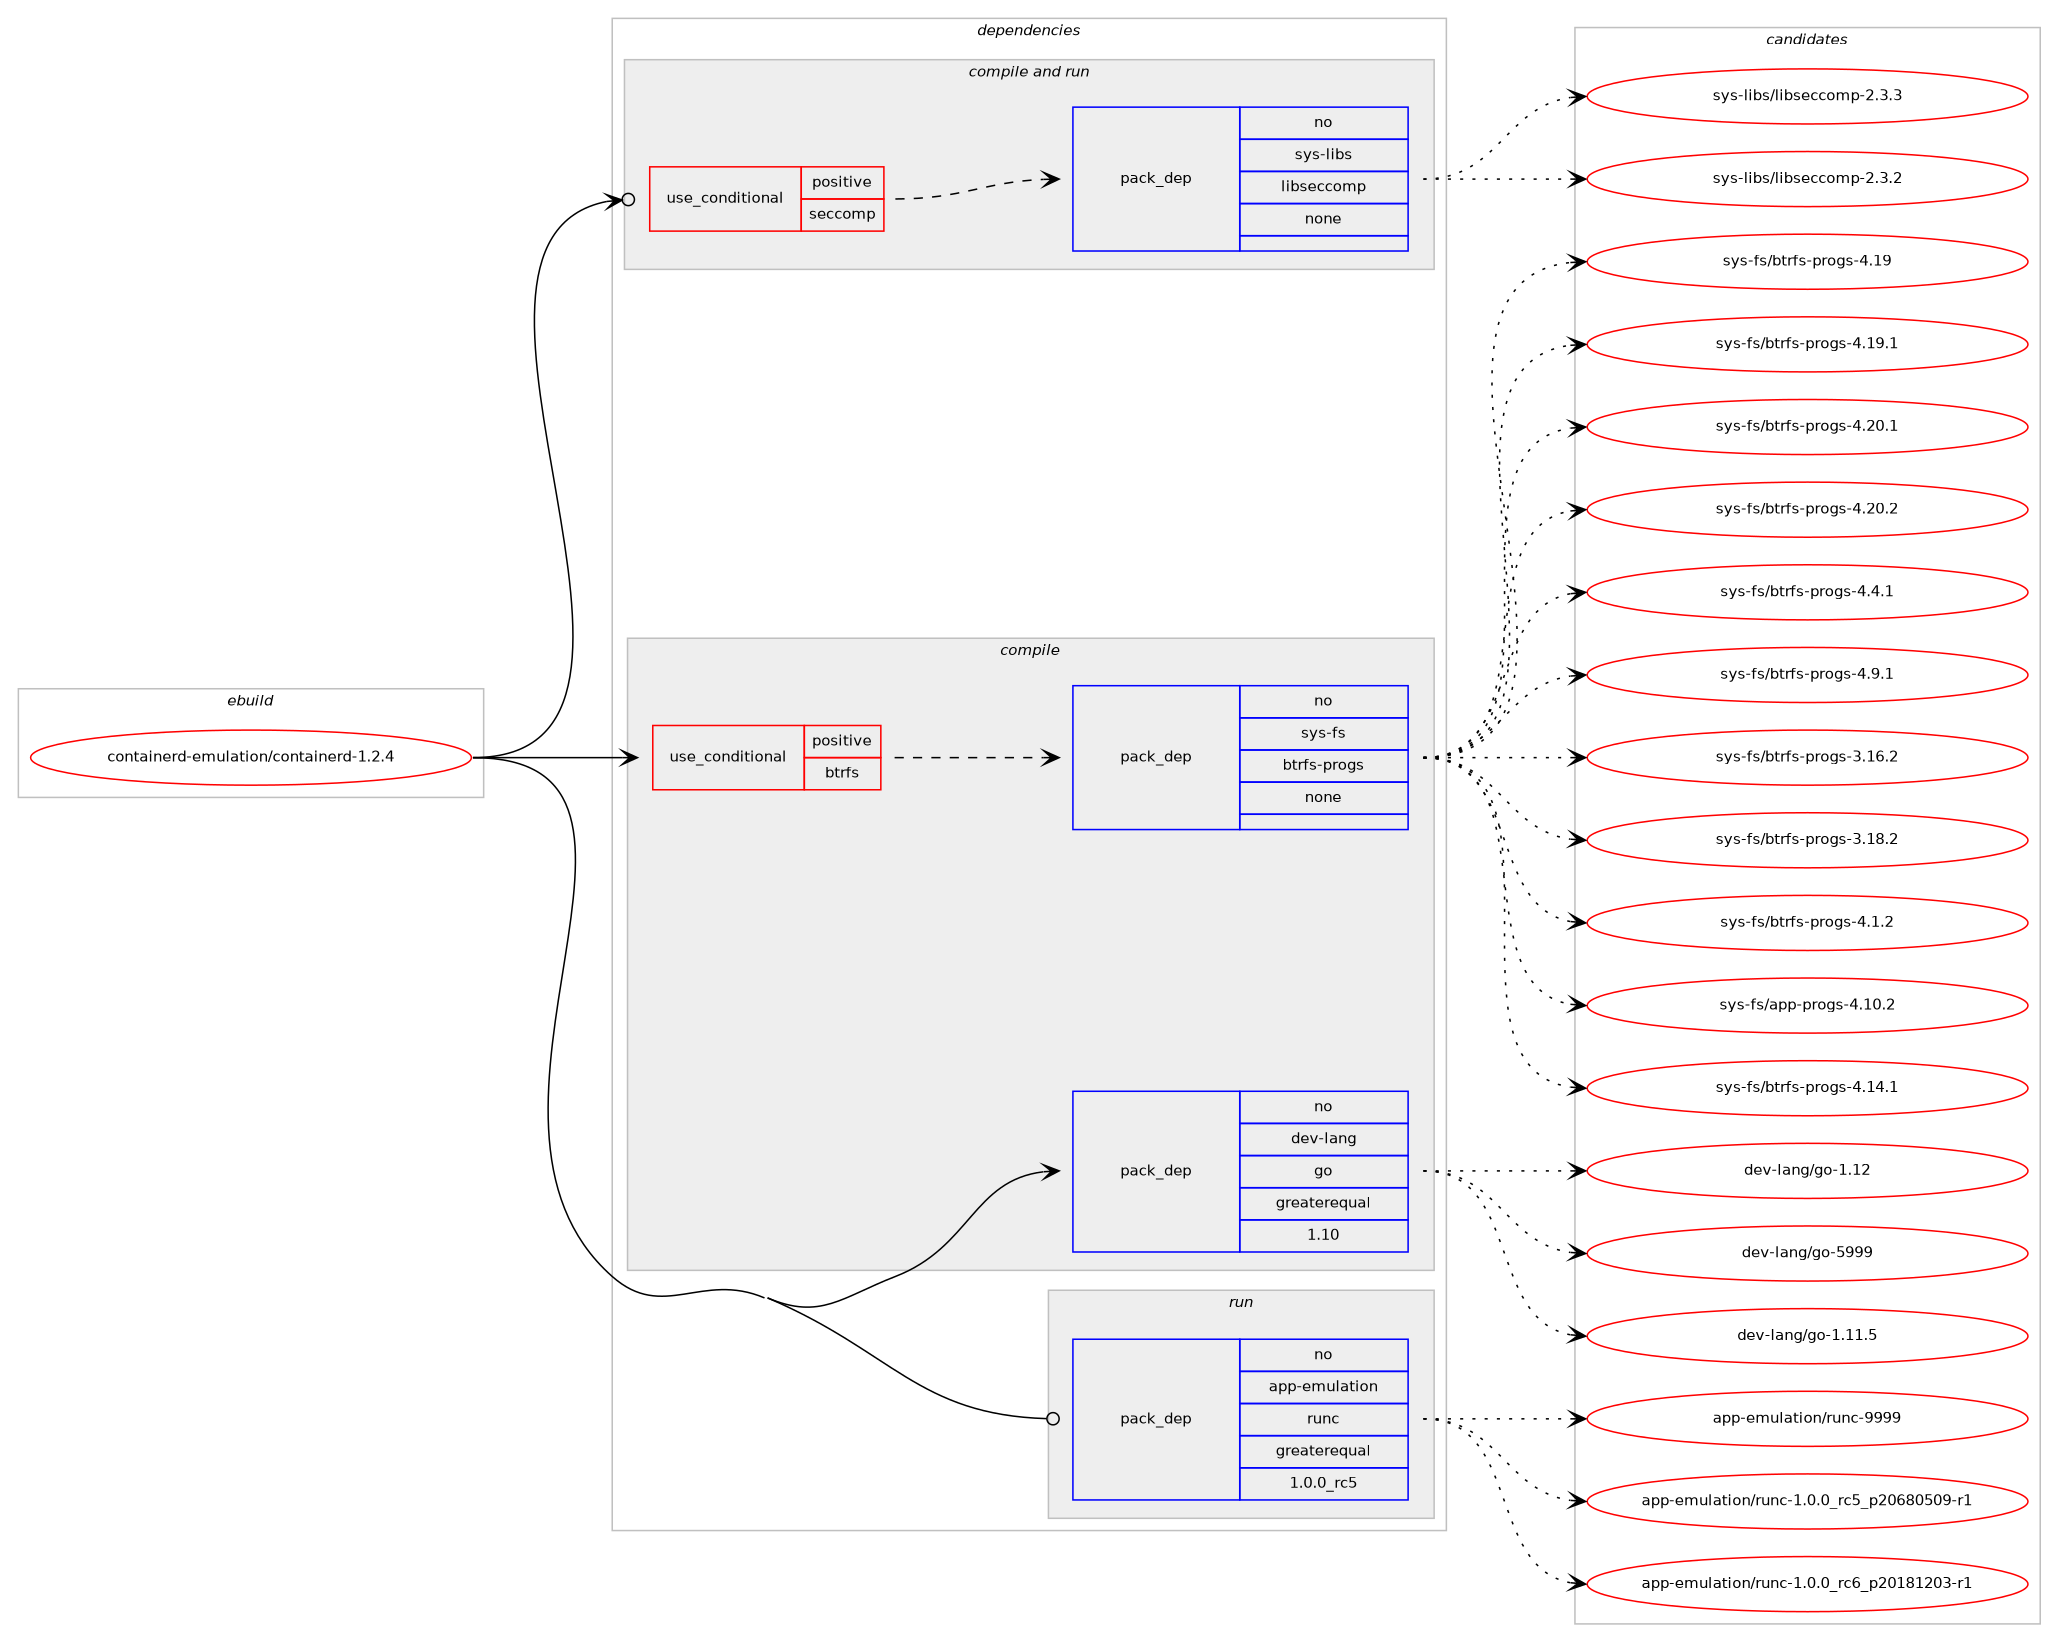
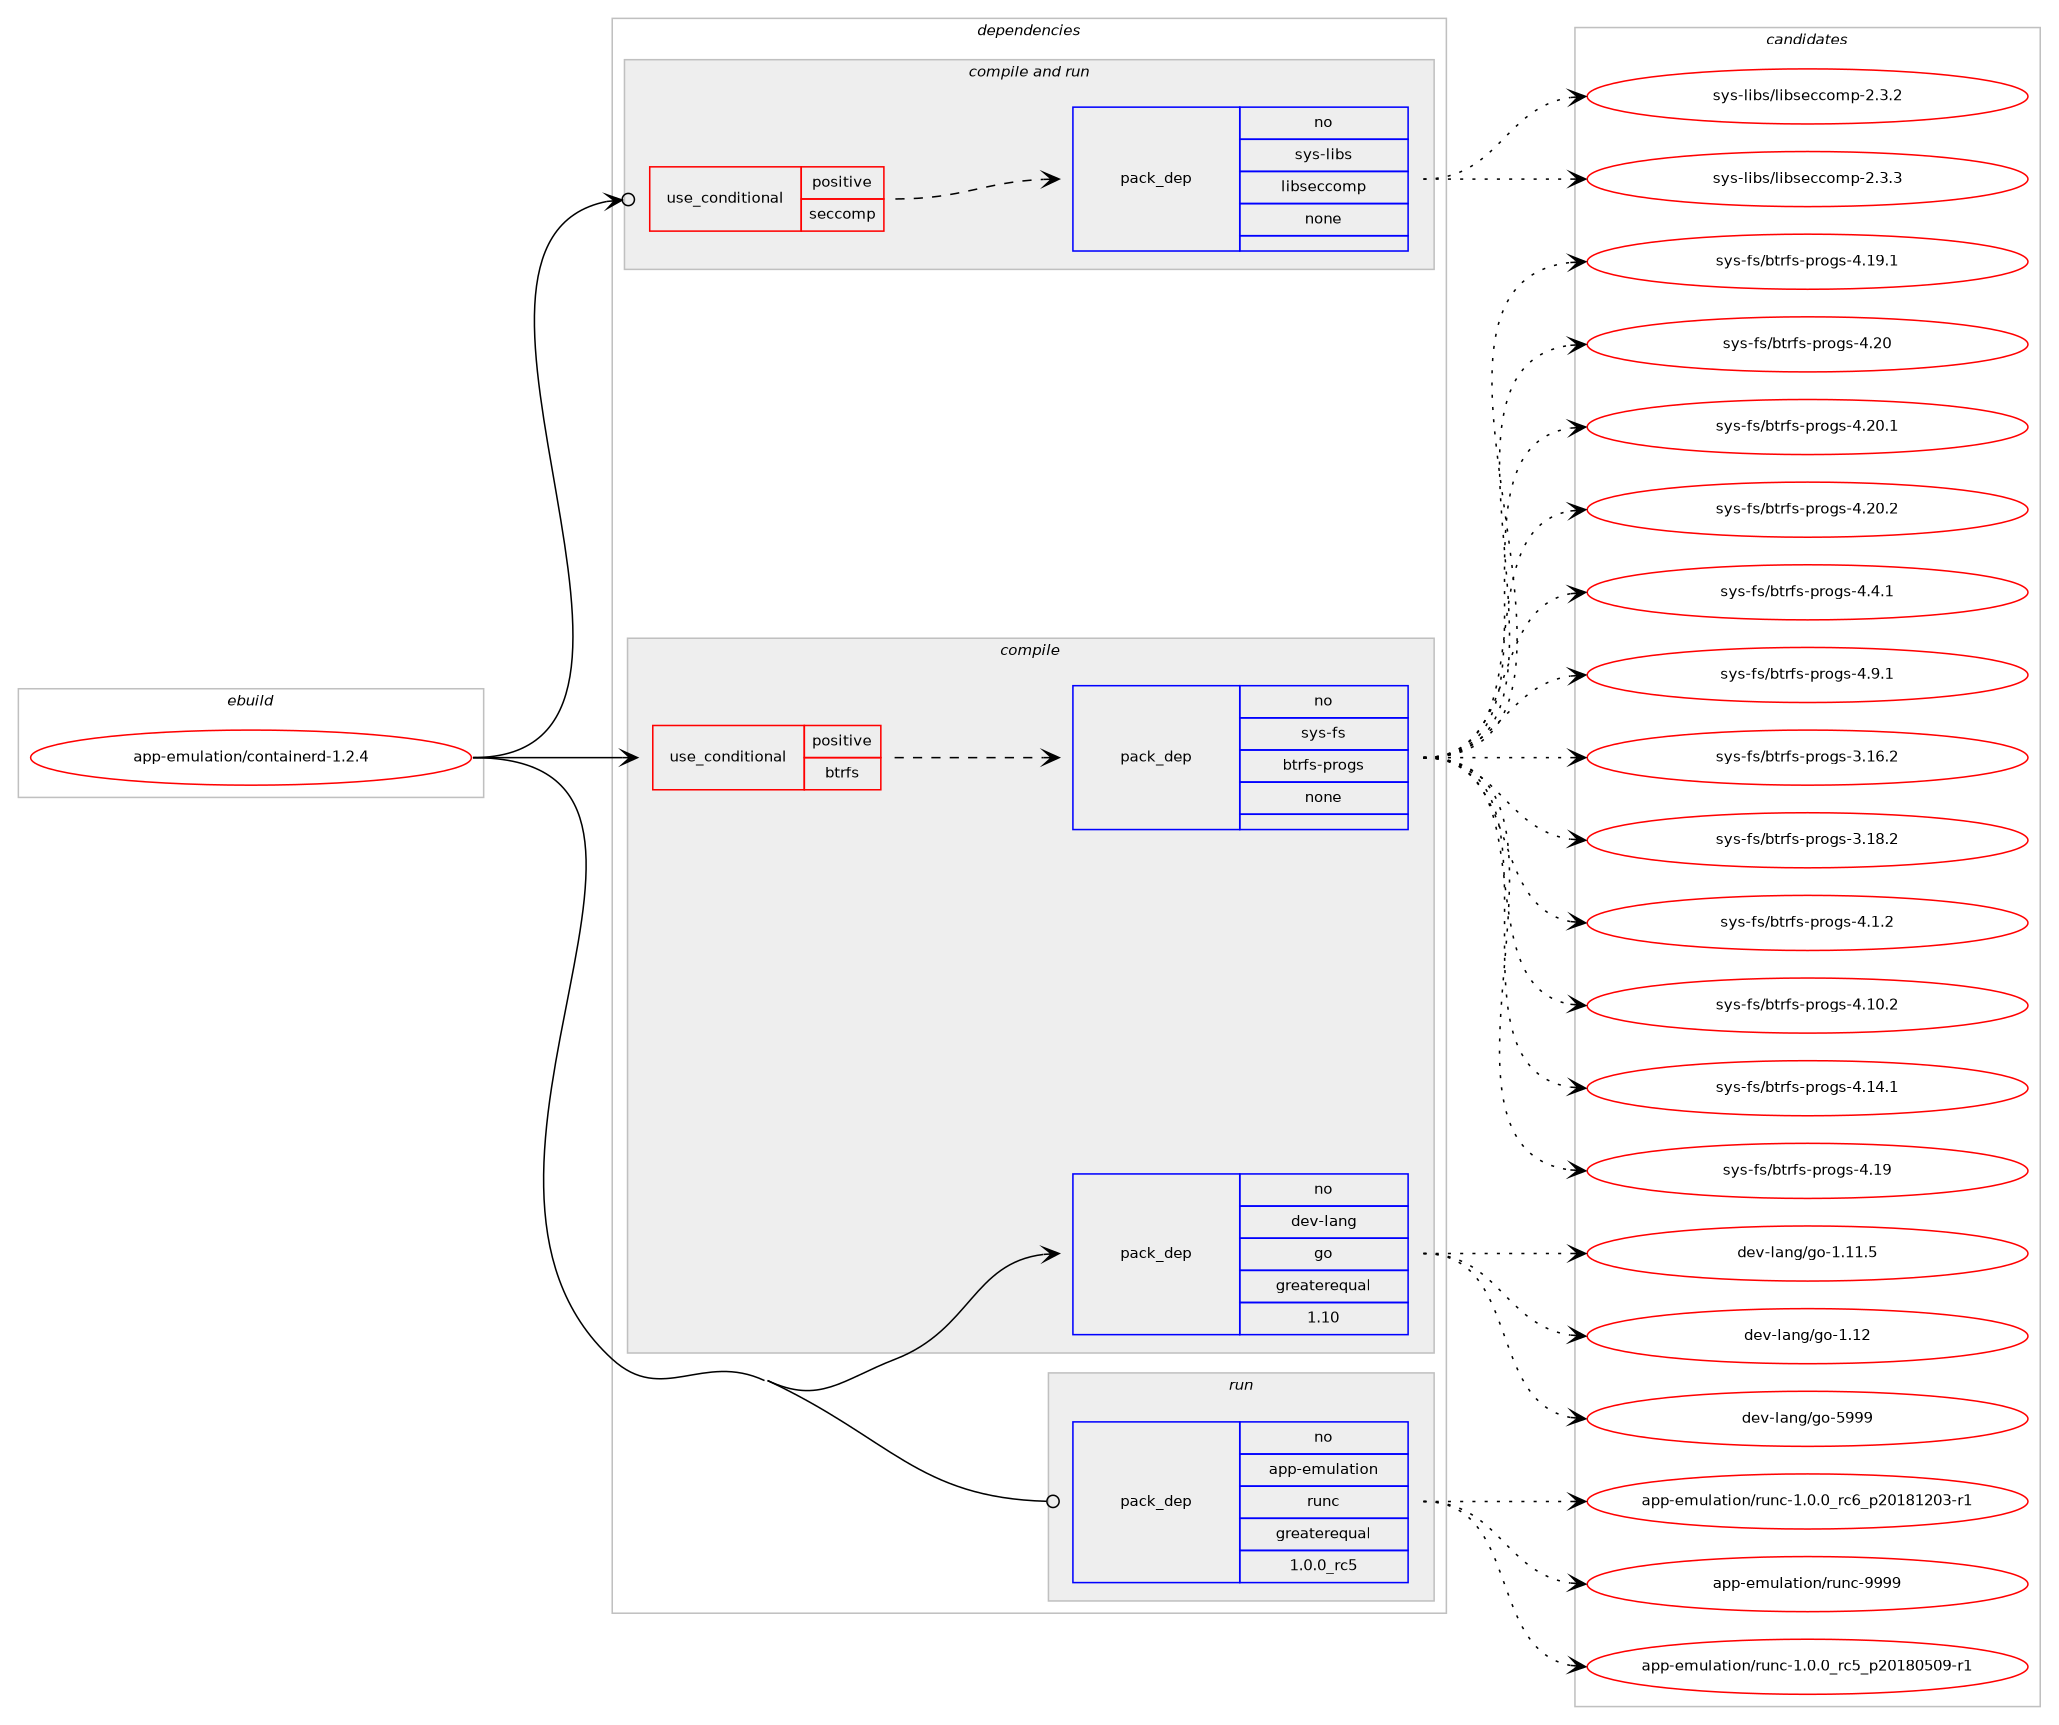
none -> (1808, 344)
(251, 758) -> (251, 758)
(1808, 1006) -> (1808, 1006)
(1808, 1501) -> (1808, 1667)
